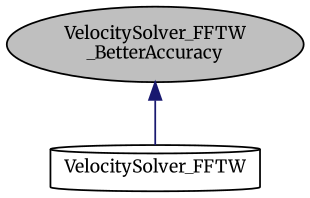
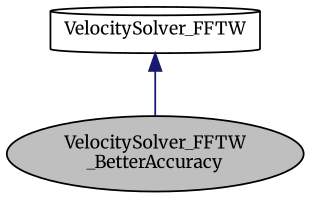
(155, 123) -> (155, 94)
